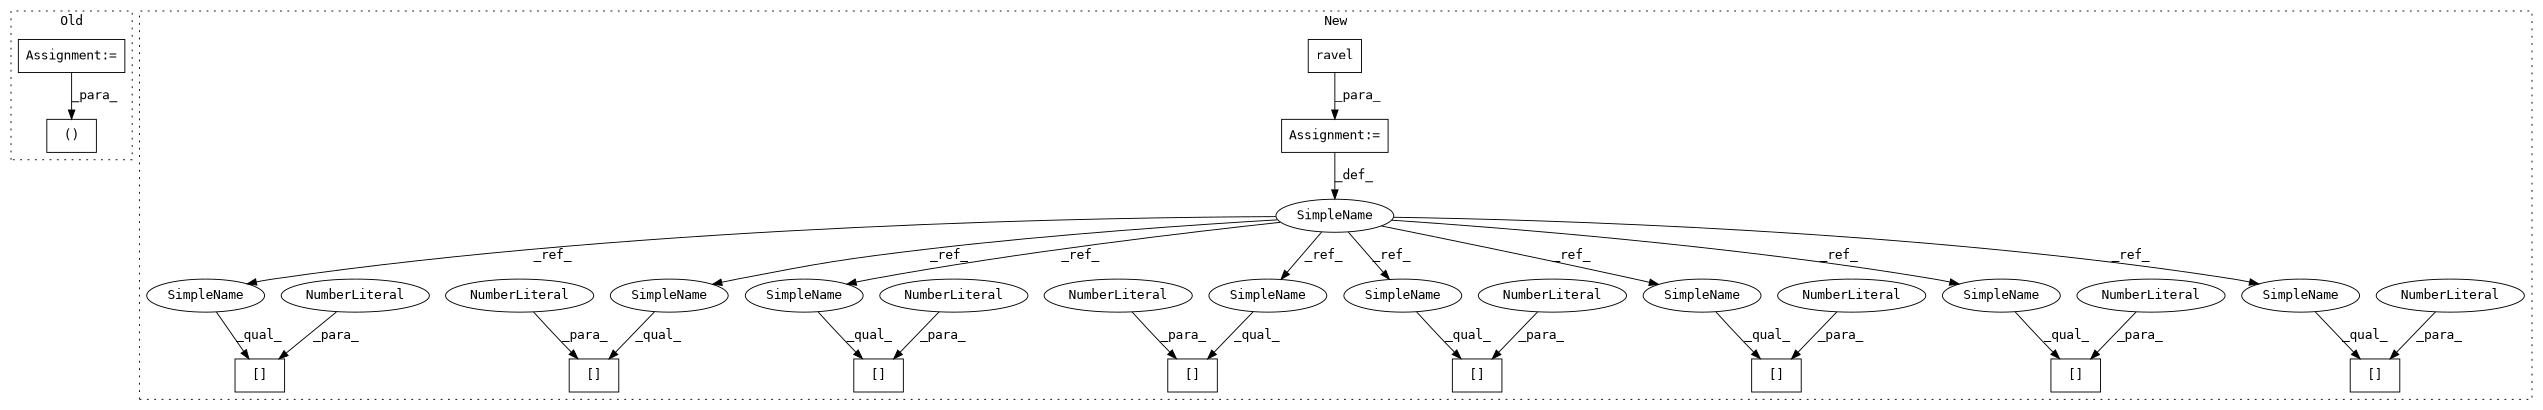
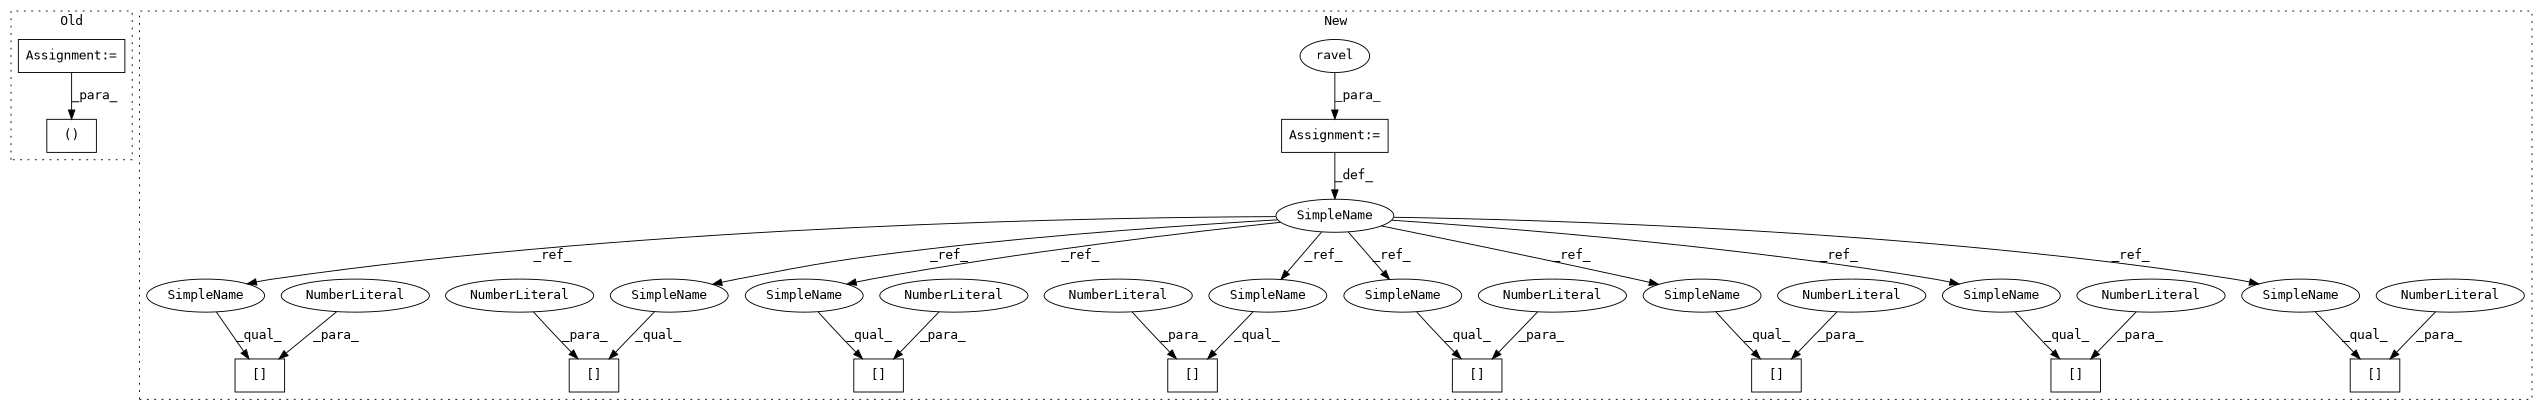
(1335, 56) -> (1335, 56)
